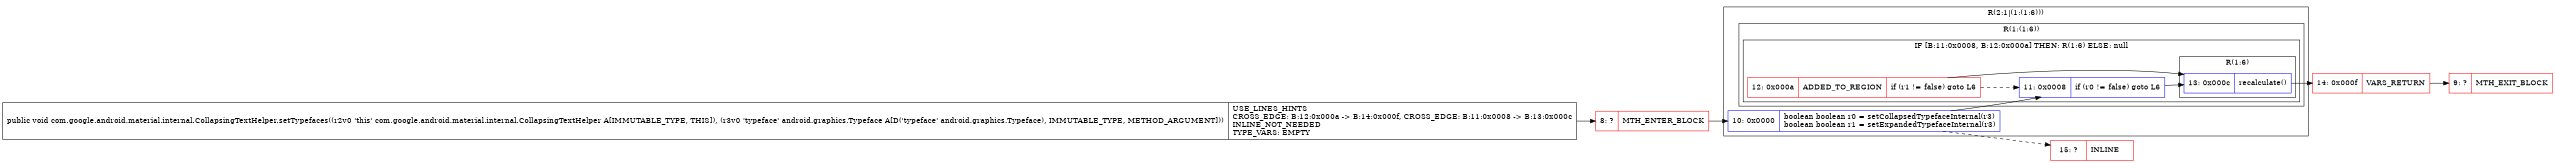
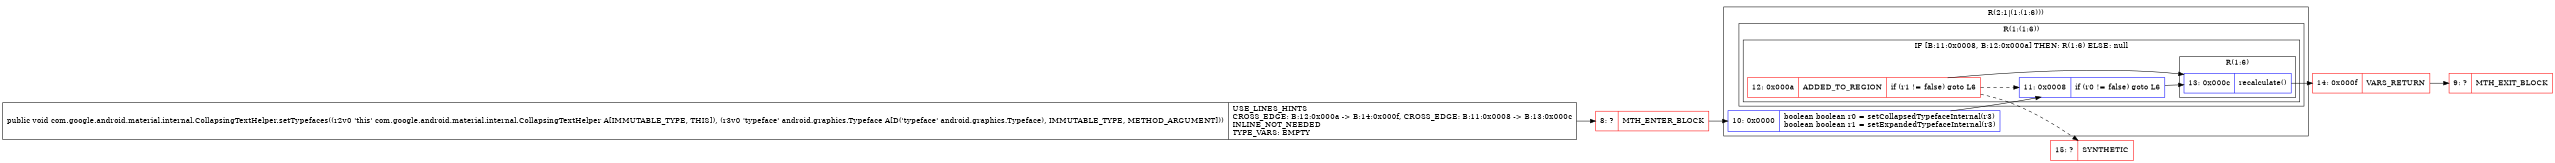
(2007, 139) -> (2029, 111)
(2105, 150) -> (2106, 150)
